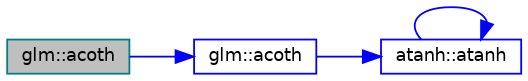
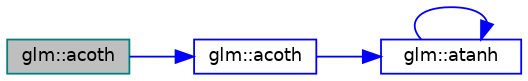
(451, 57) -> (451, 57)
